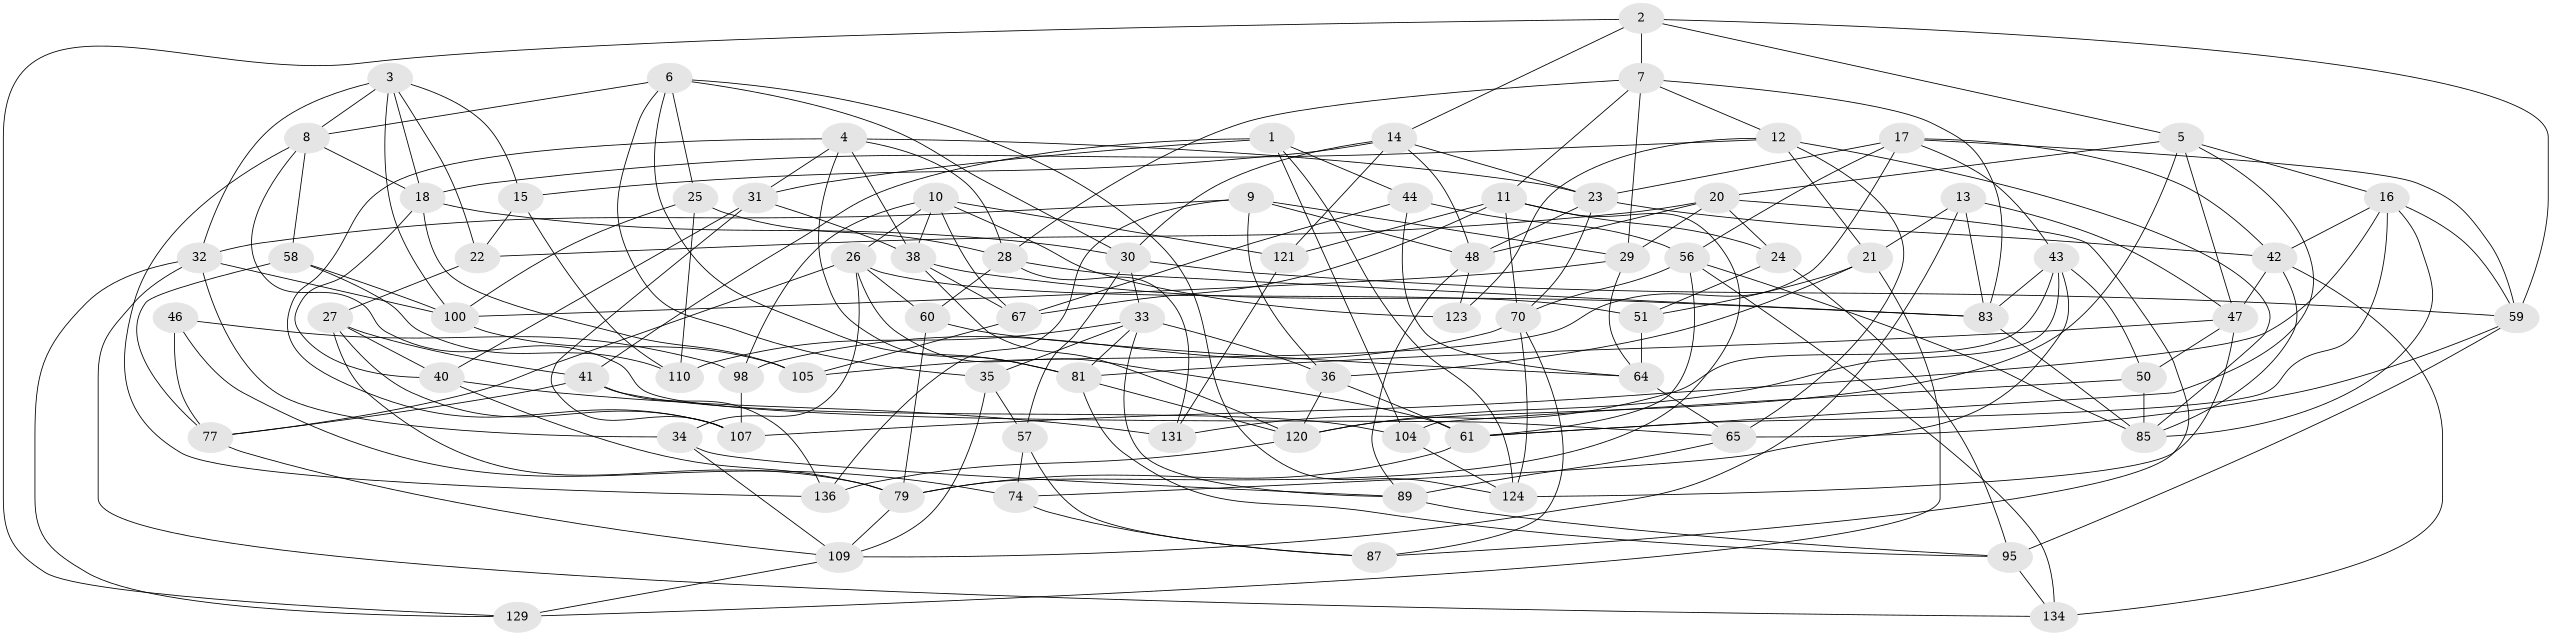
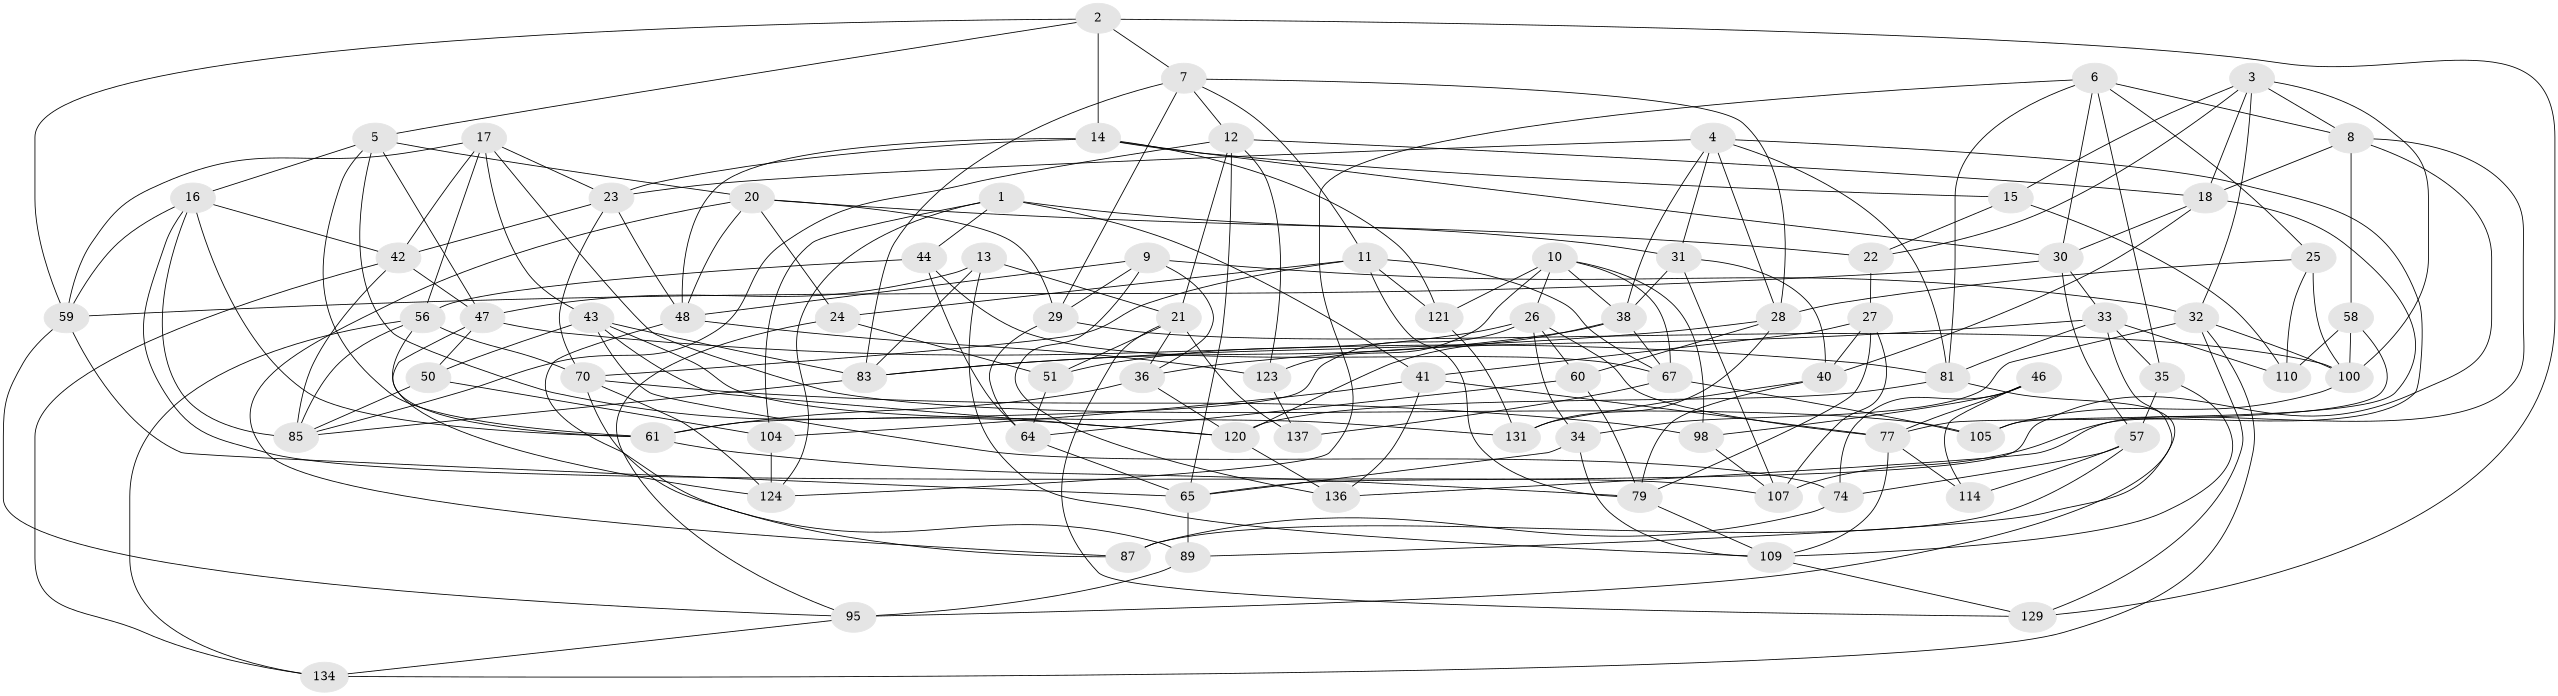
none -> (1298, 438)
(987, 476) -> (1386, 473)
none -> (1970, 498)
